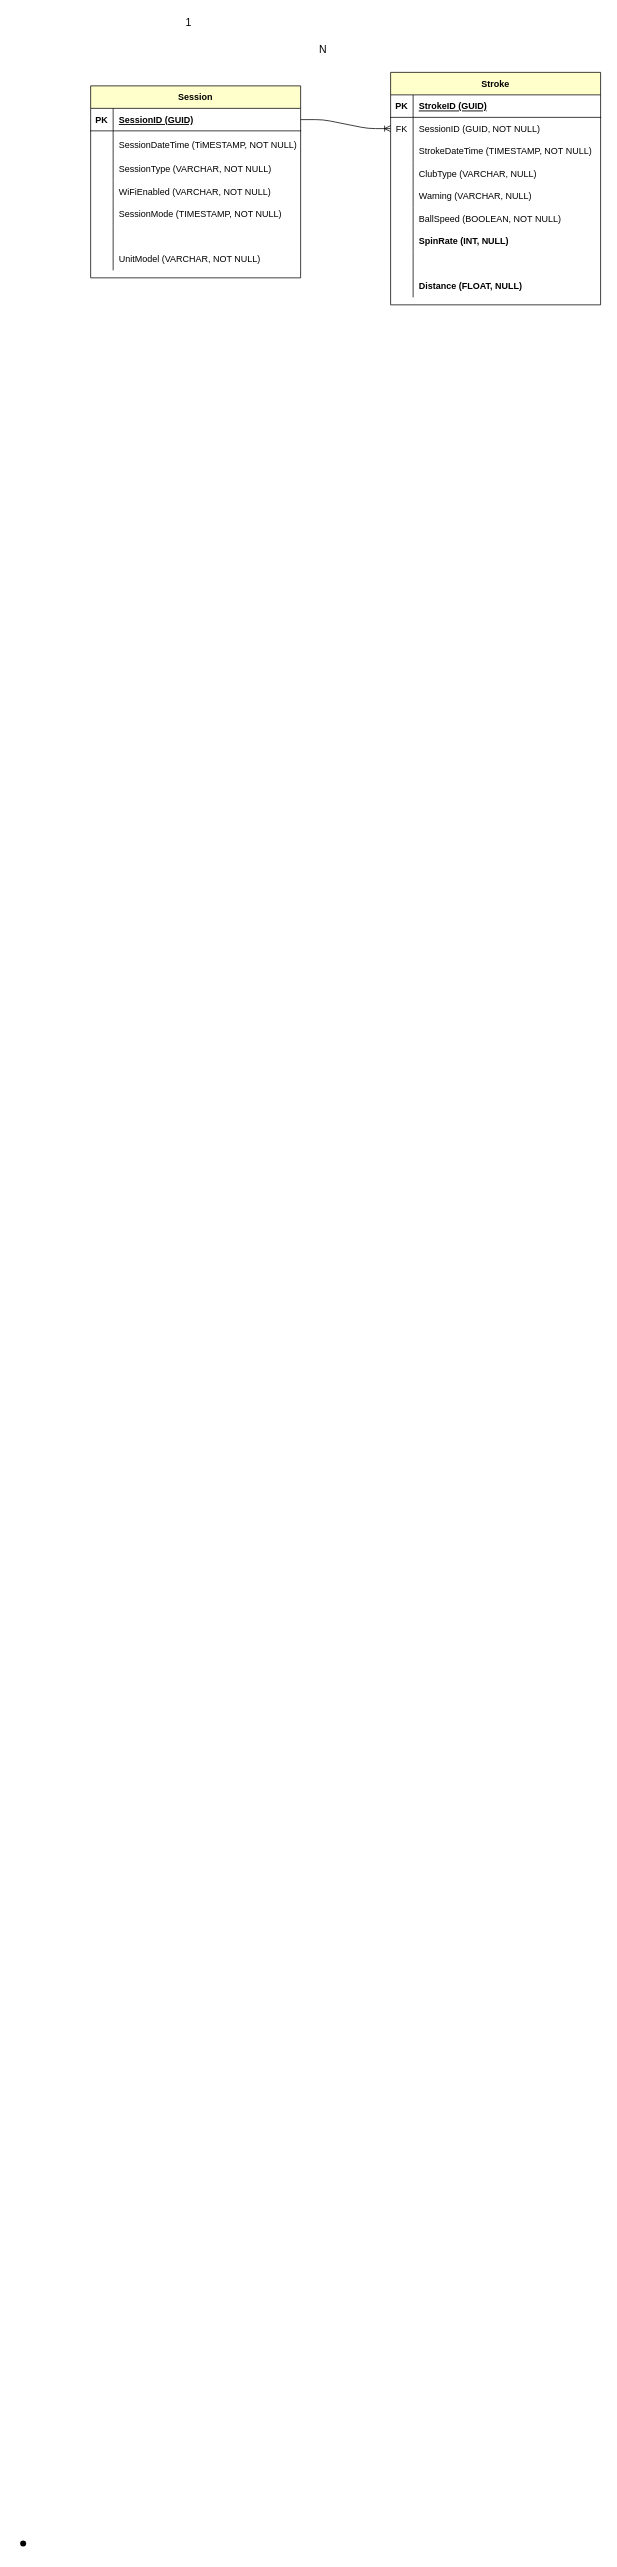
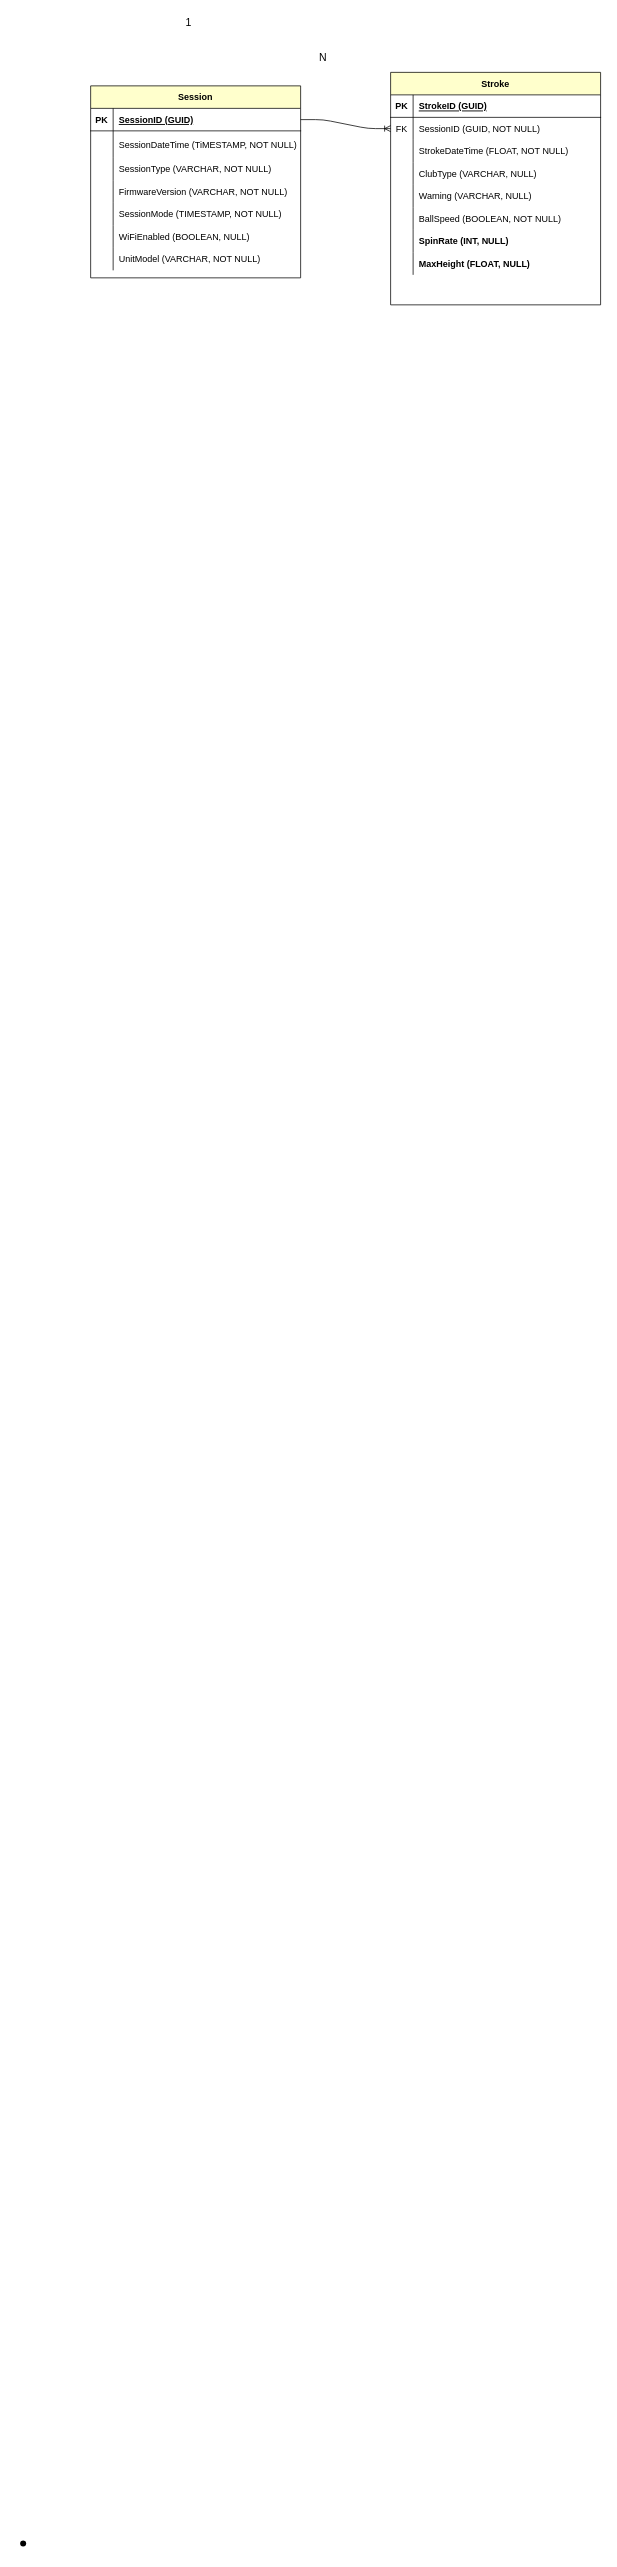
(323, 50) -> (323, 57)
(503, 152) -> (493, 152)
(188, 192) -> (200, 192)
none -> (207, 237)
none -> (507, 264)
(507, 286) -> none
